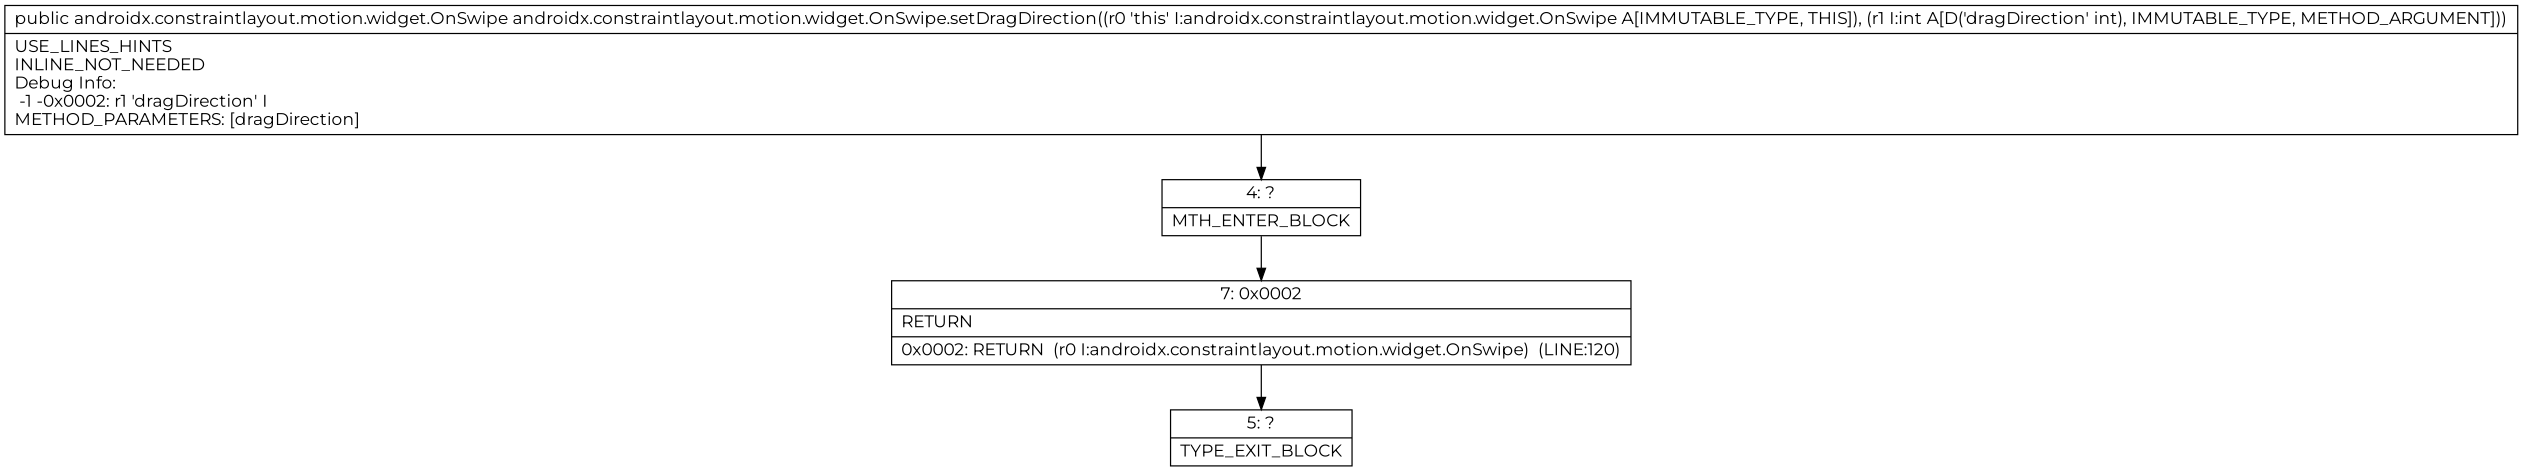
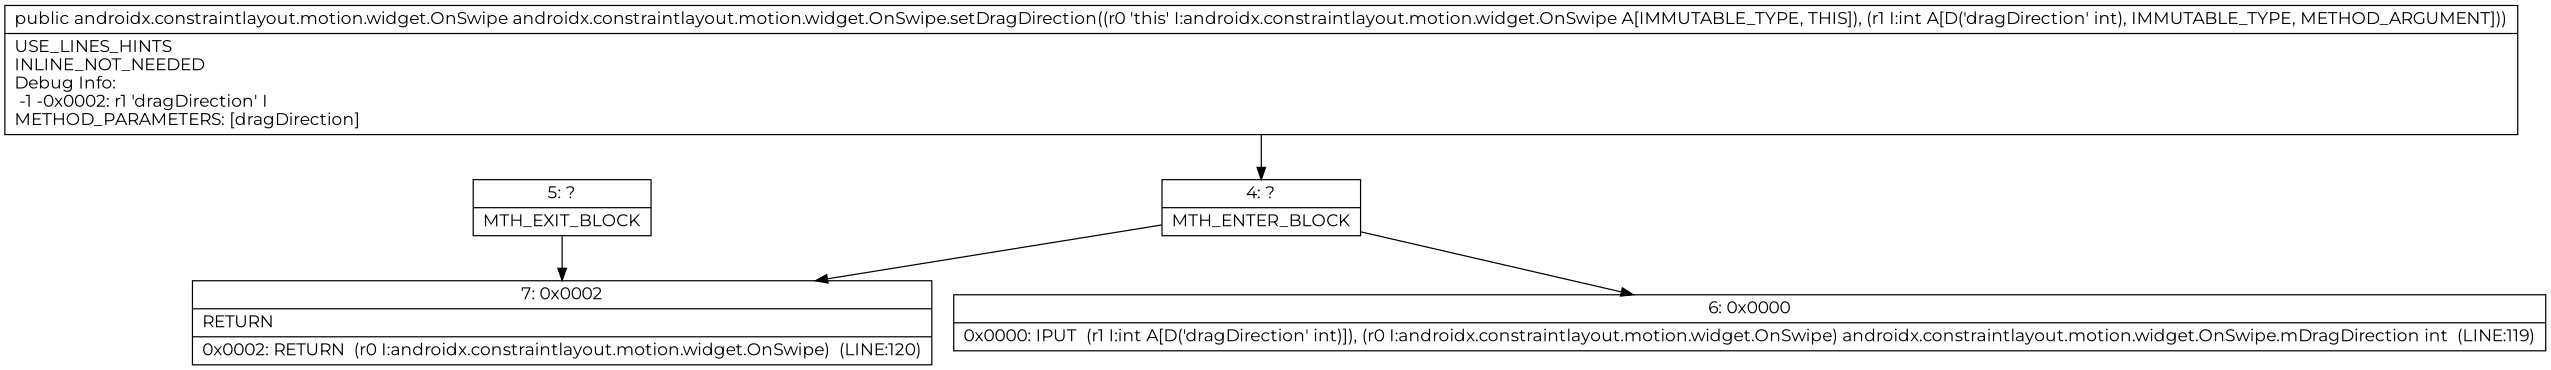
none -> (1750, 323)
(1261, 381) -> (562, 252)
(1261, 451) -> (562, 221)
